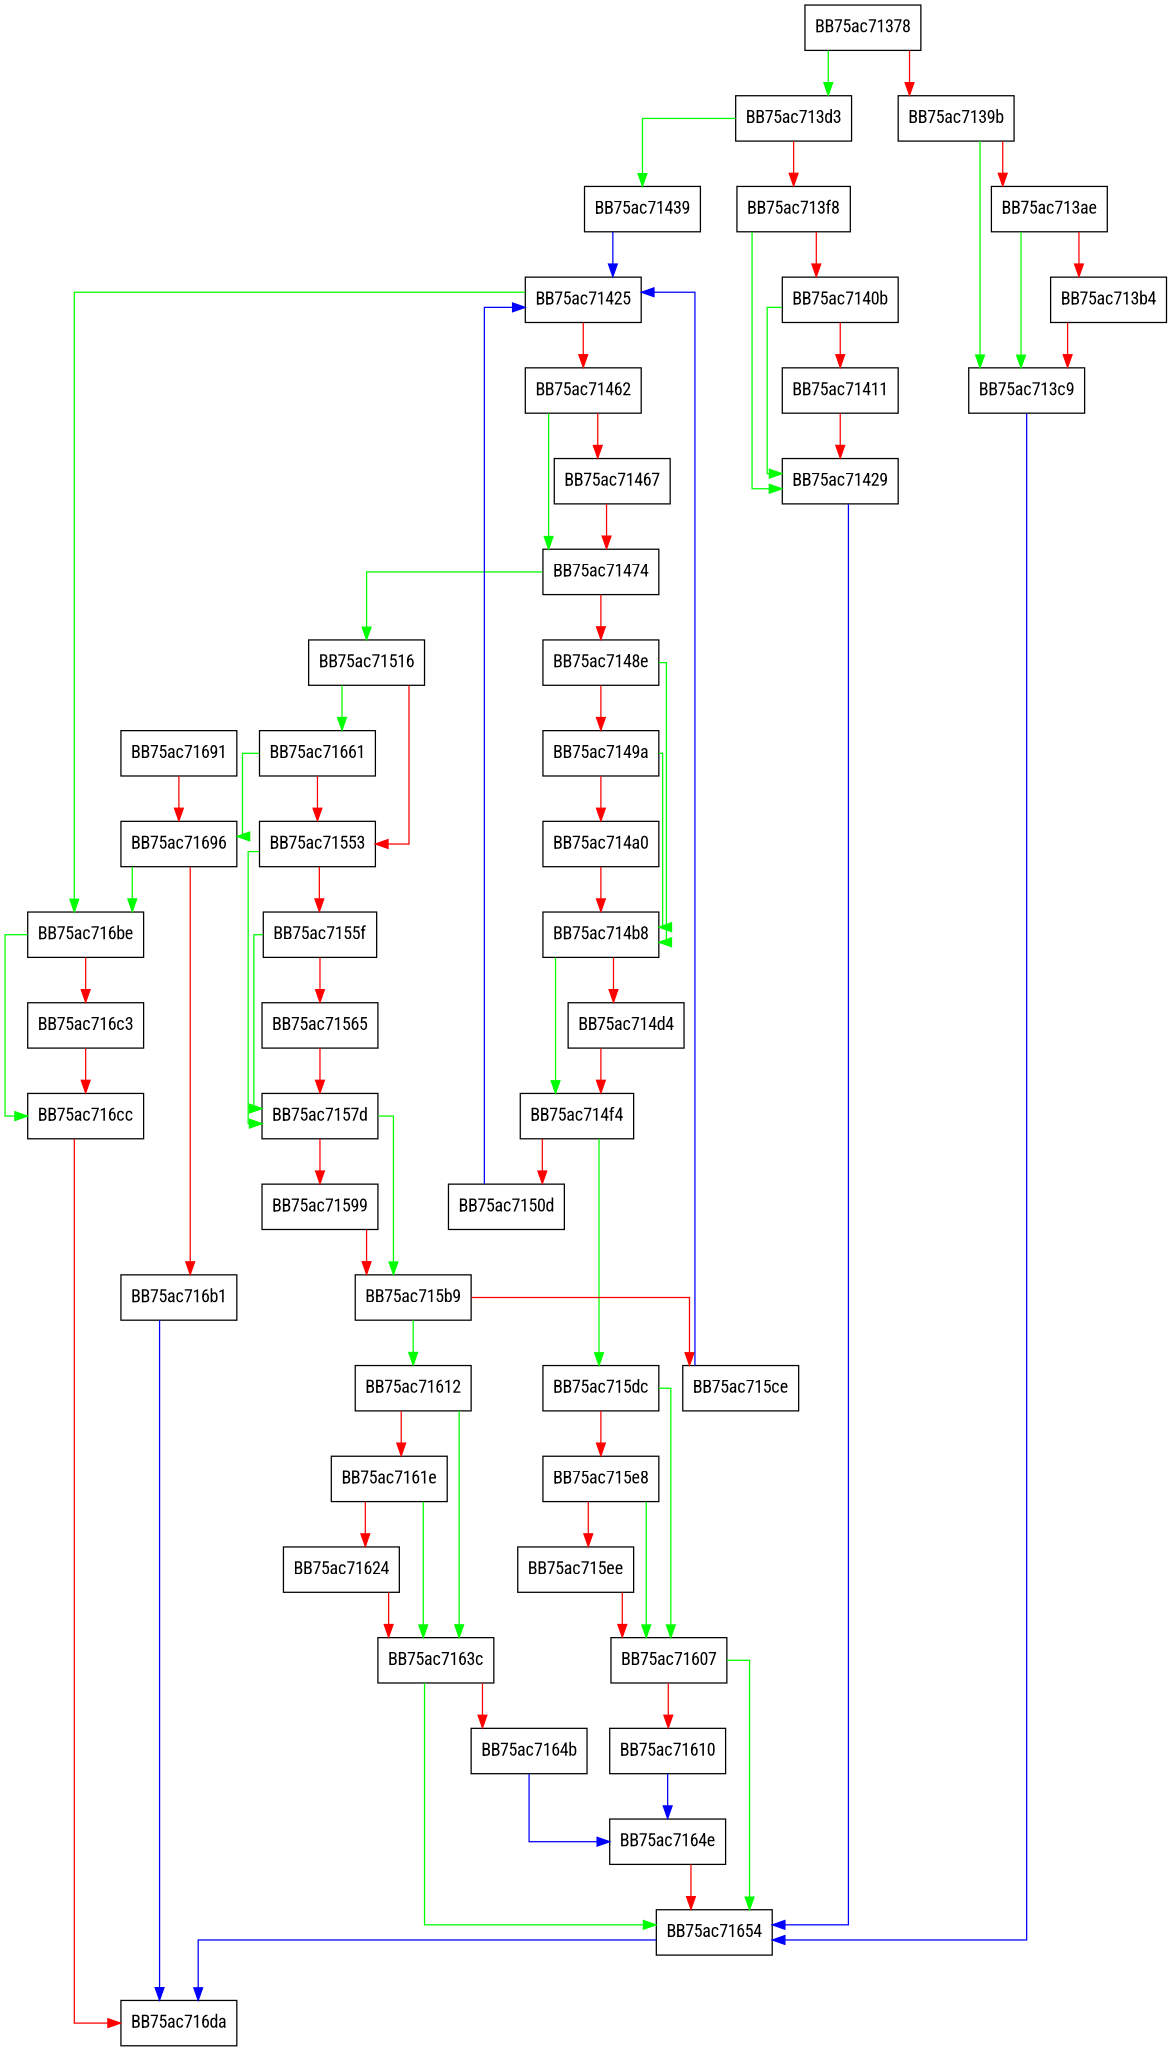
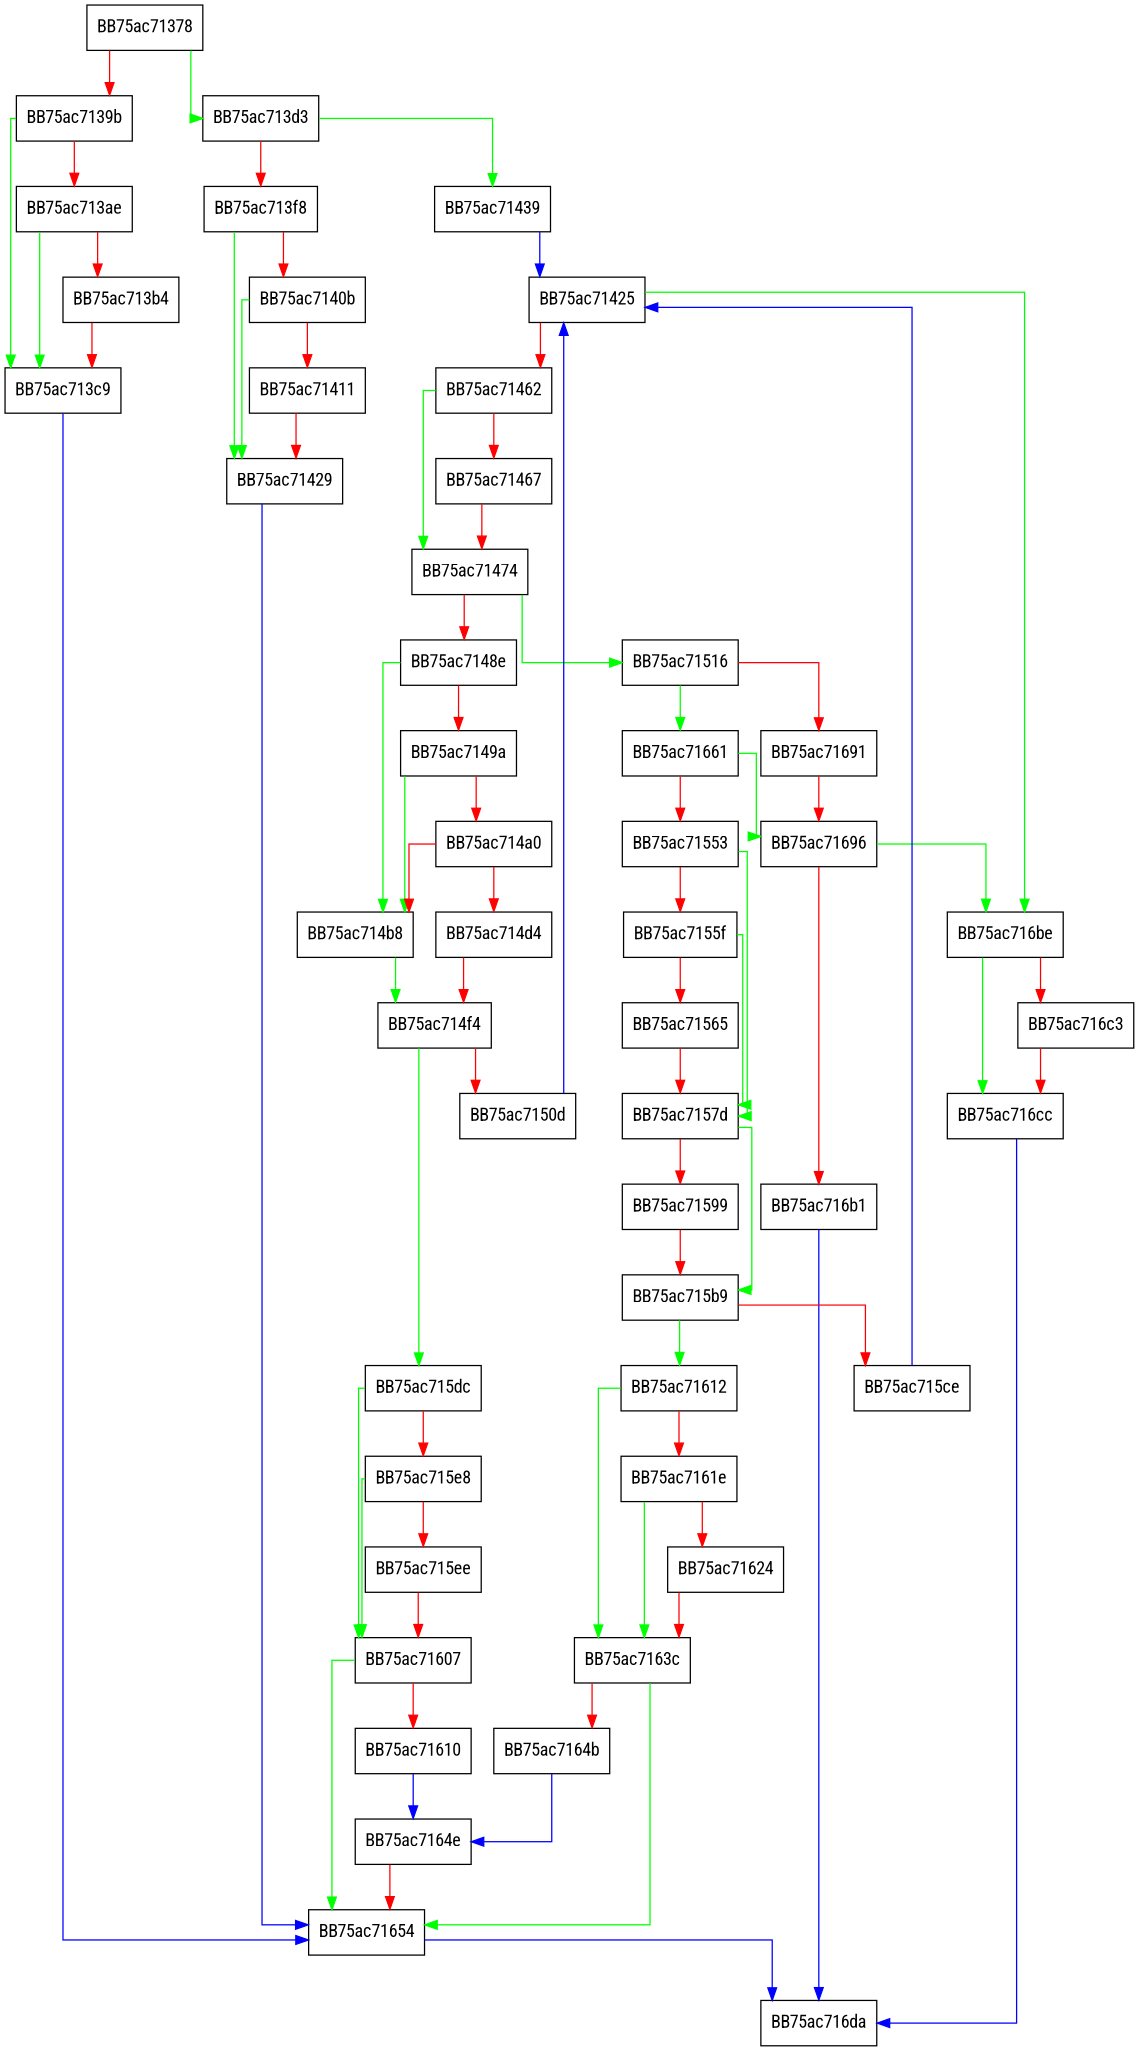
(409, 775) -> (806, 663)
(613, 974) -> (494, 883)
(74, 1598) -> (1017, 1645)
